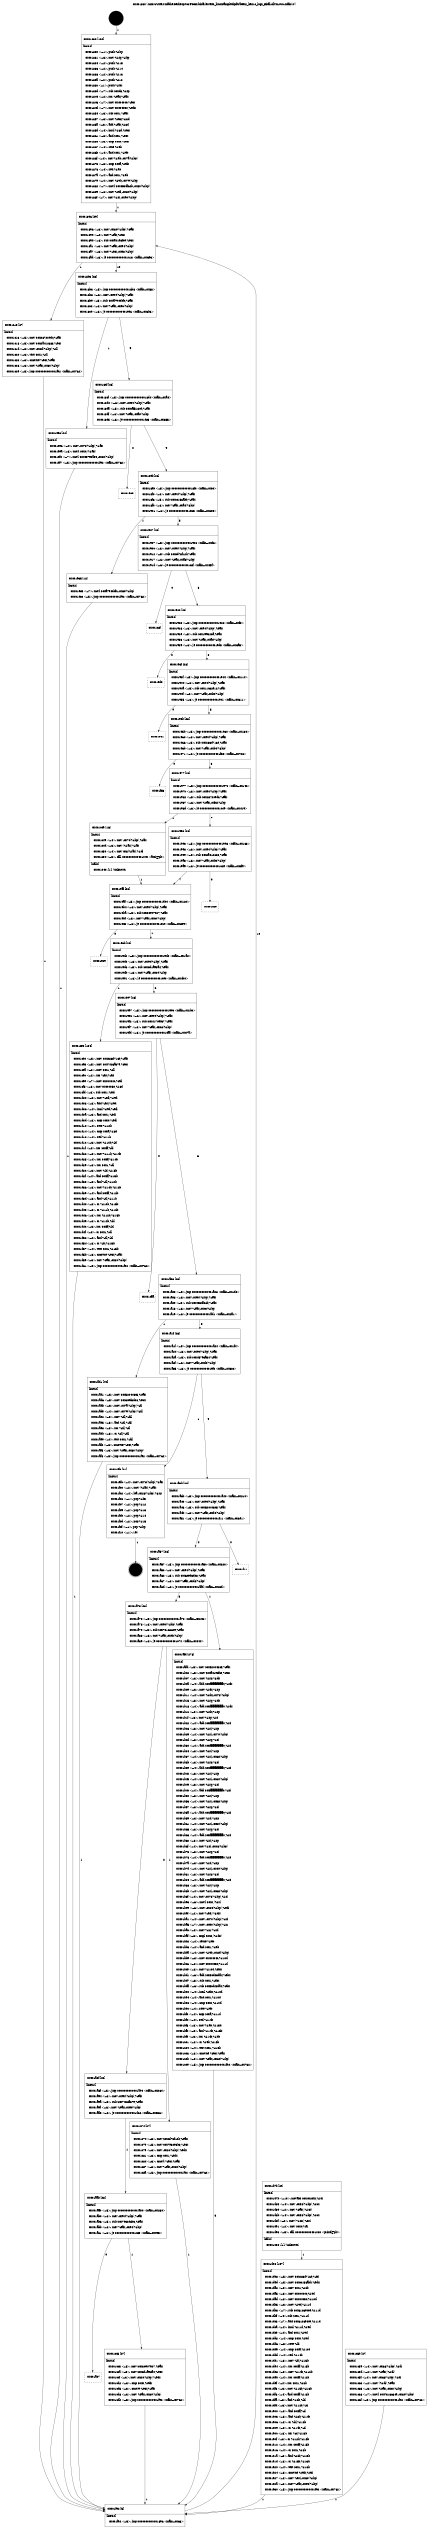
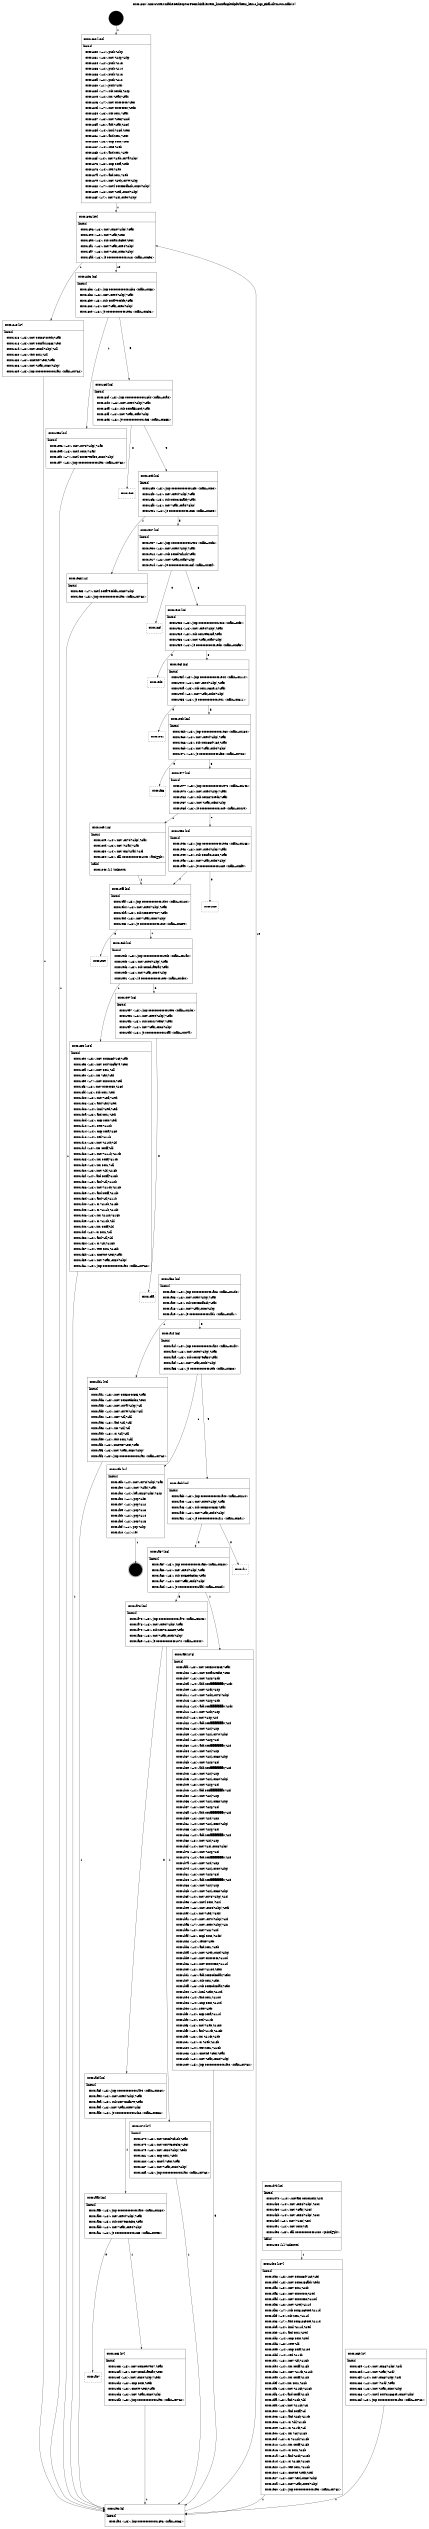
(179, 1155) -> none
